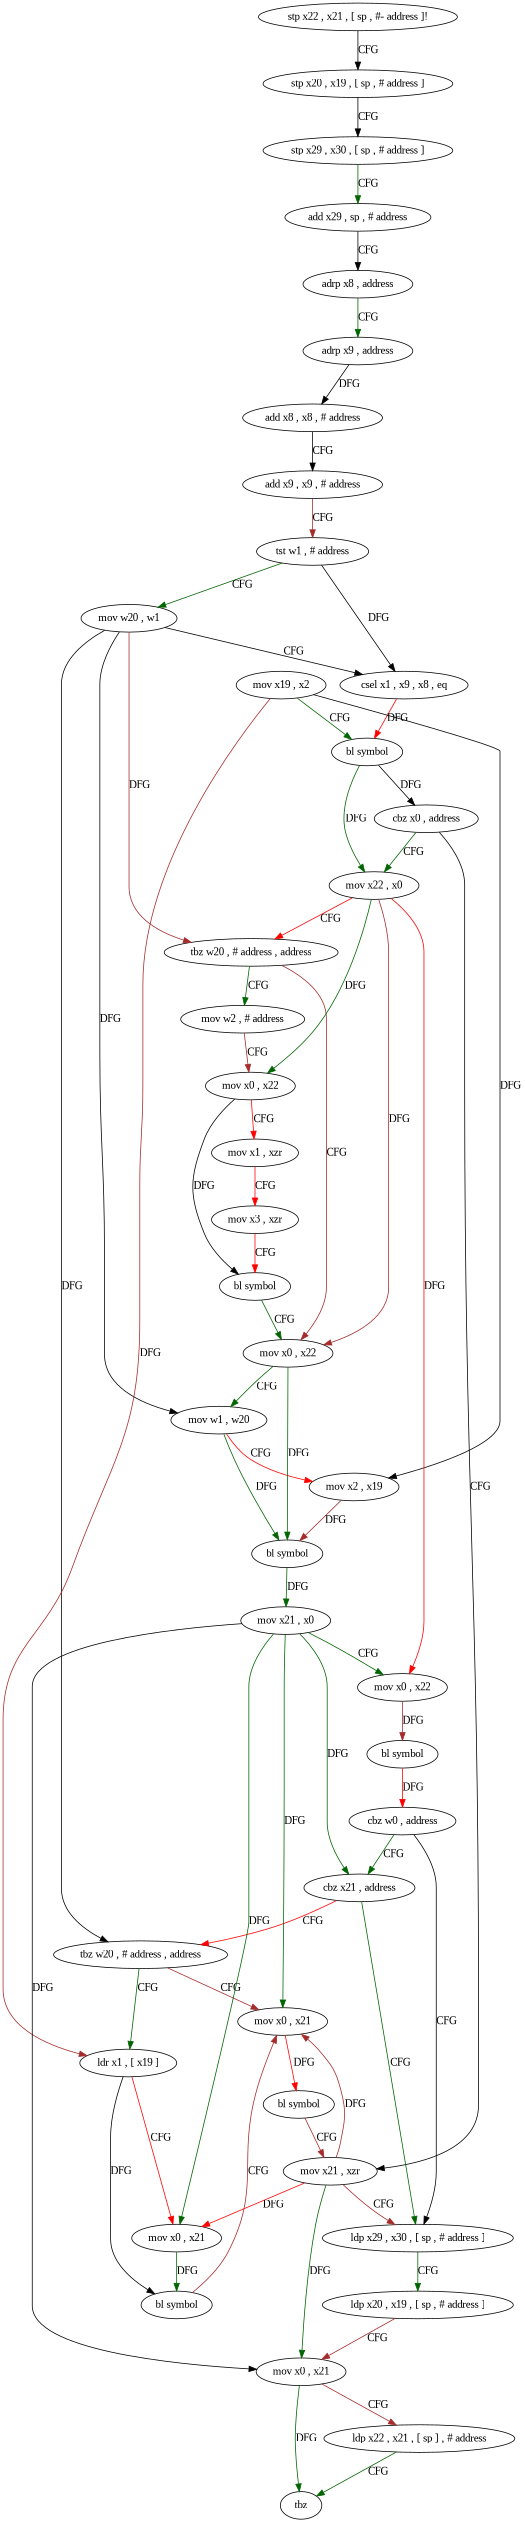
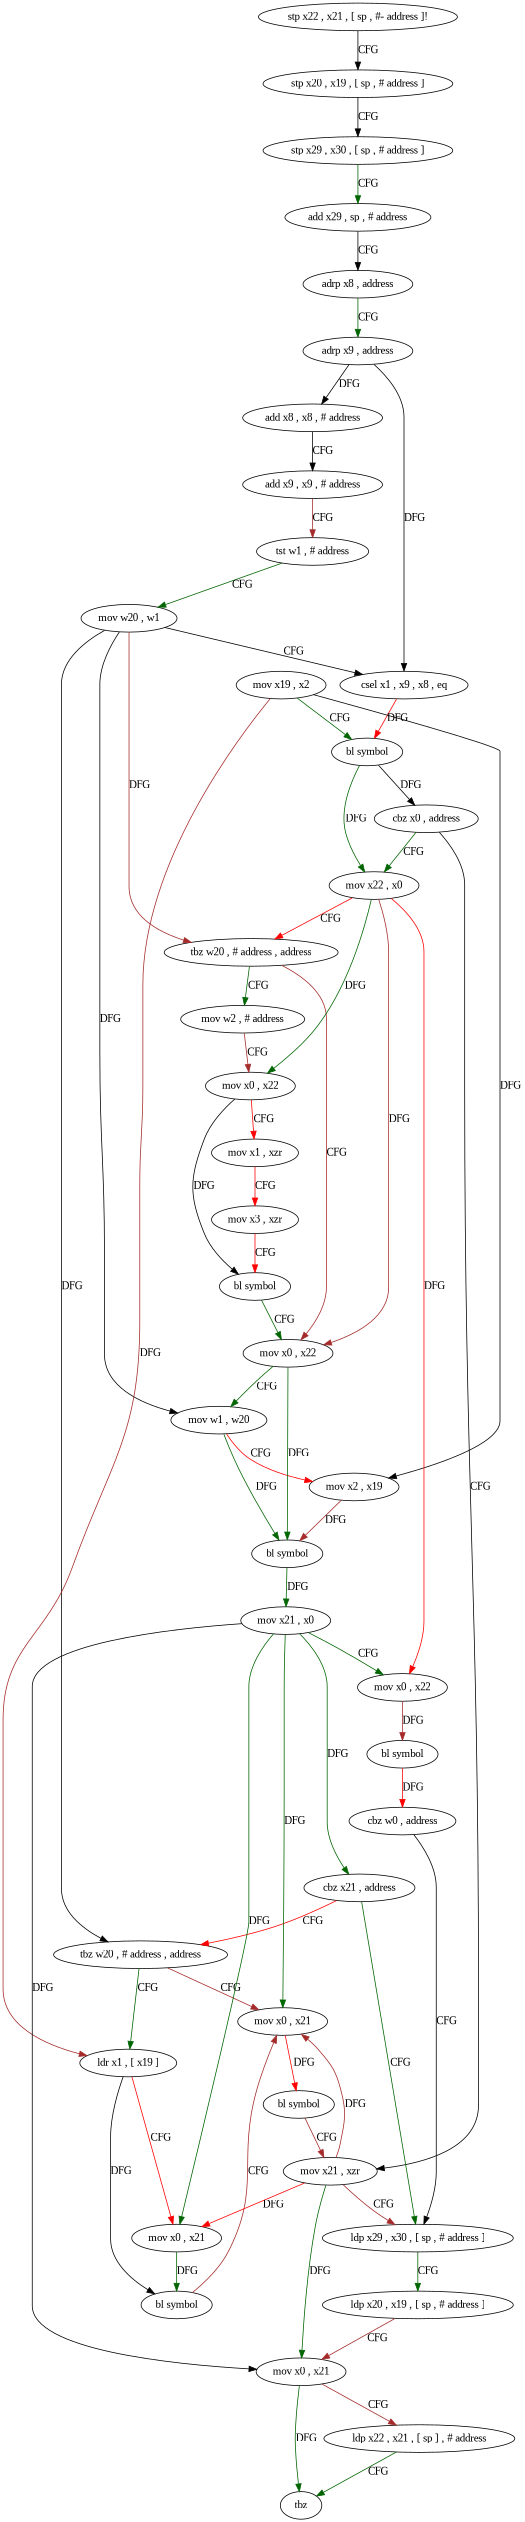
(356, 615) -> (404, 509)
(383, 1851) -> none
